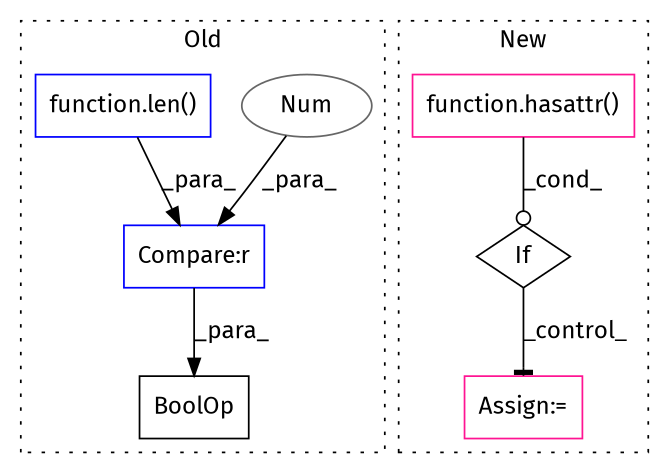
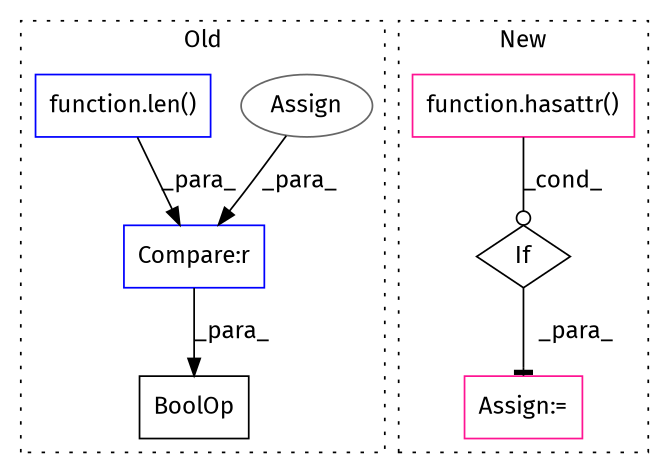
(307, 106) -> (307, 106)
(576, 332) -> (576, 332)
